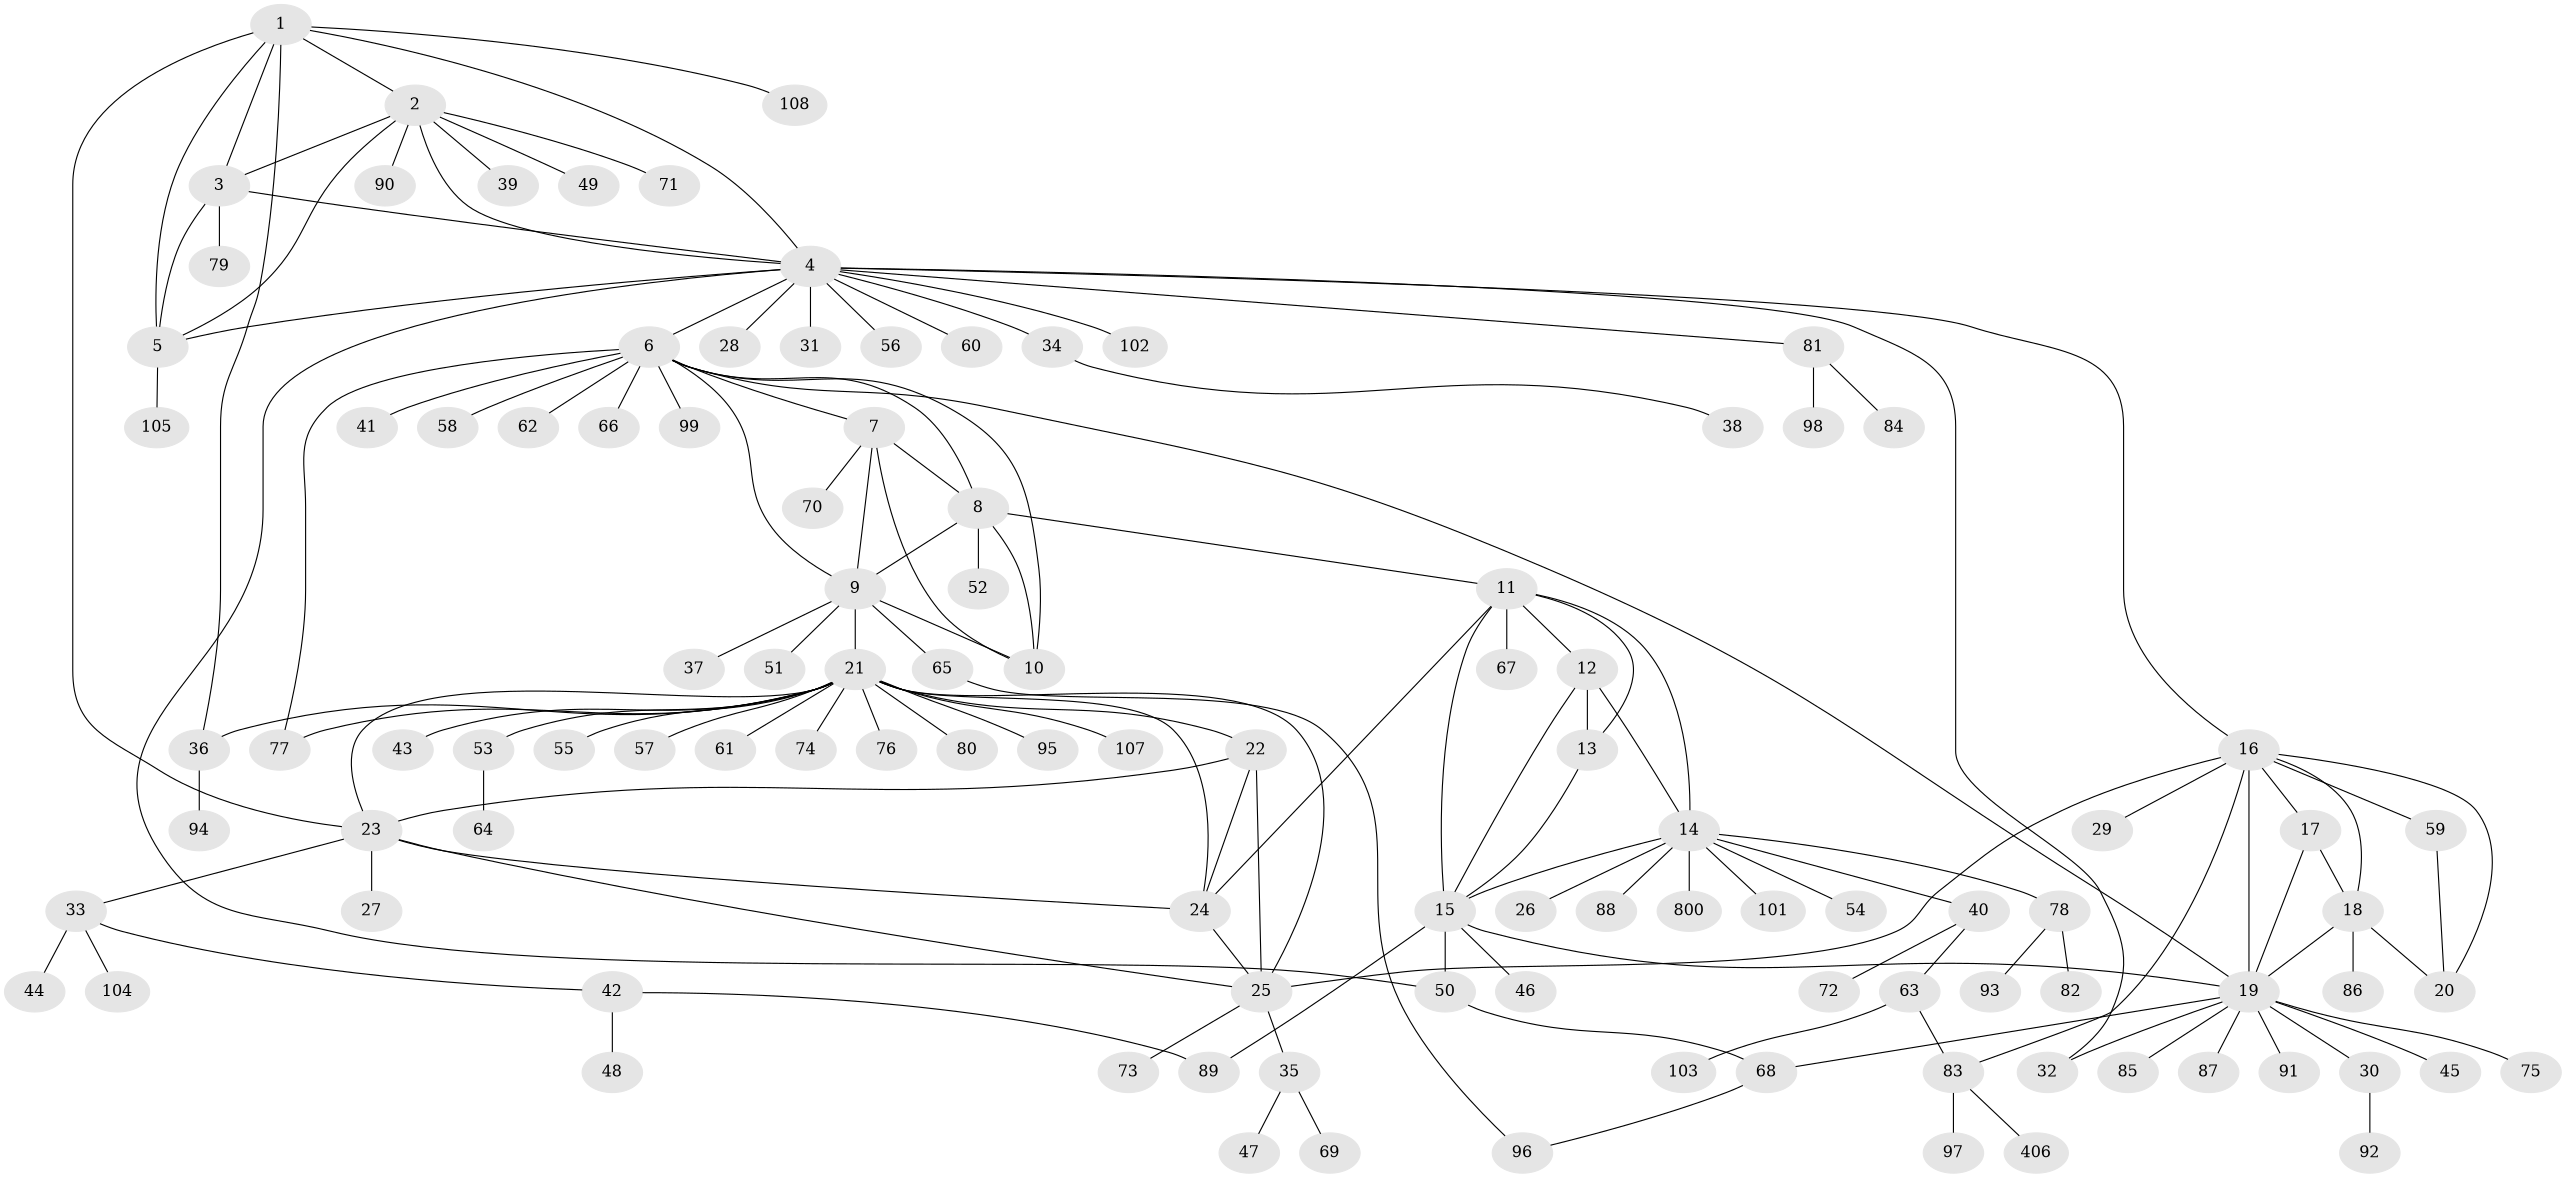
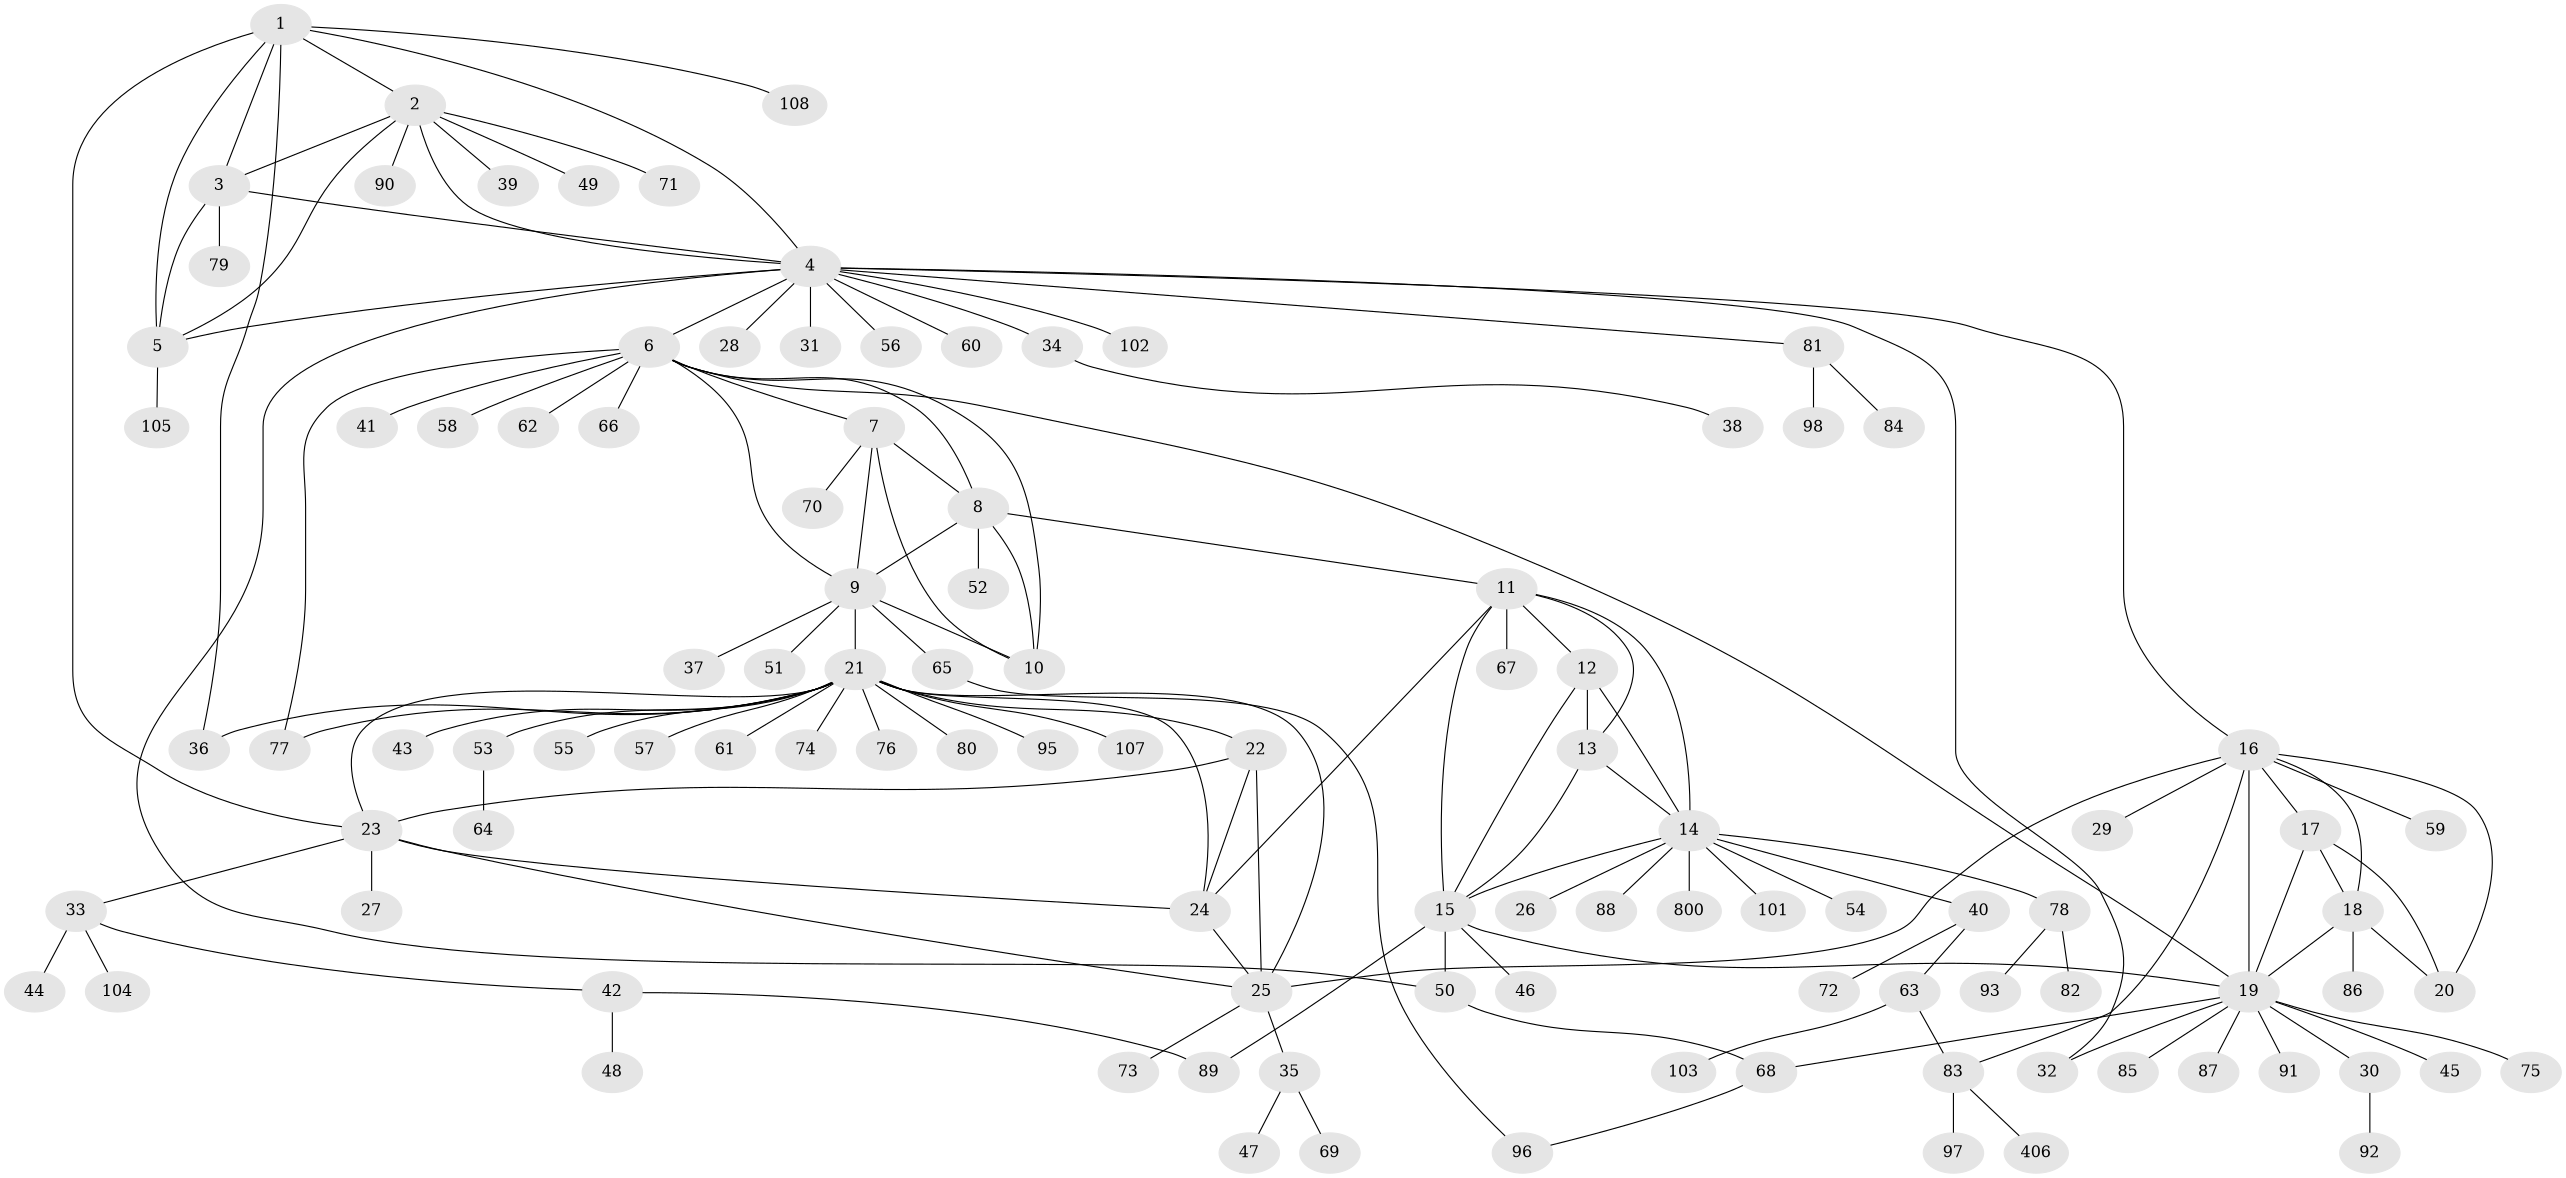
(690, 428) -> none
none -> (1638, 790)
(199, 831) -> none
(2440, 911) -> (2399, 898)
